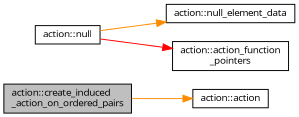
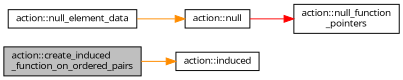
(129, 27) -> (156, 19)
(231, 56) -> (347, 19)
(68, 99) -> (72, 61)
(231, 99) -> (217, 61)
